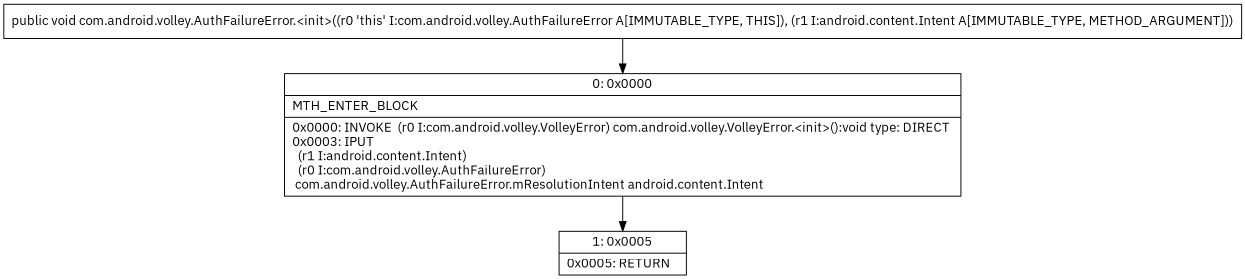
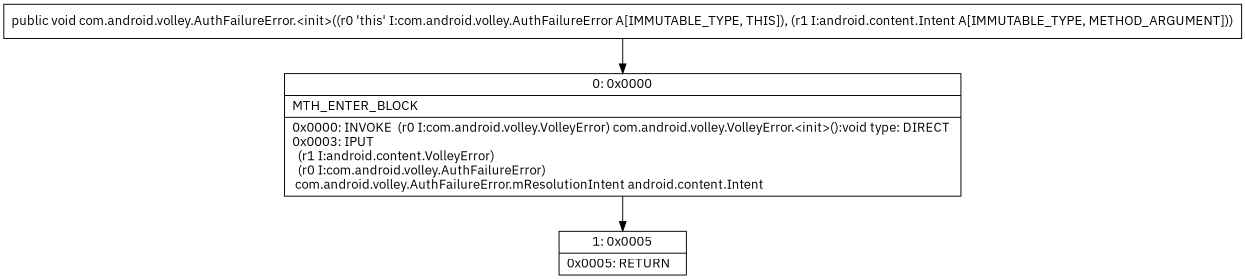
(380, 156) -> (394, 156)
